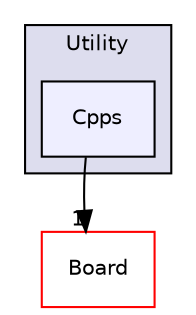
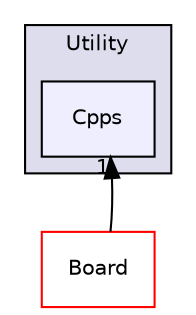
(84, 187) -> (112, 205)
